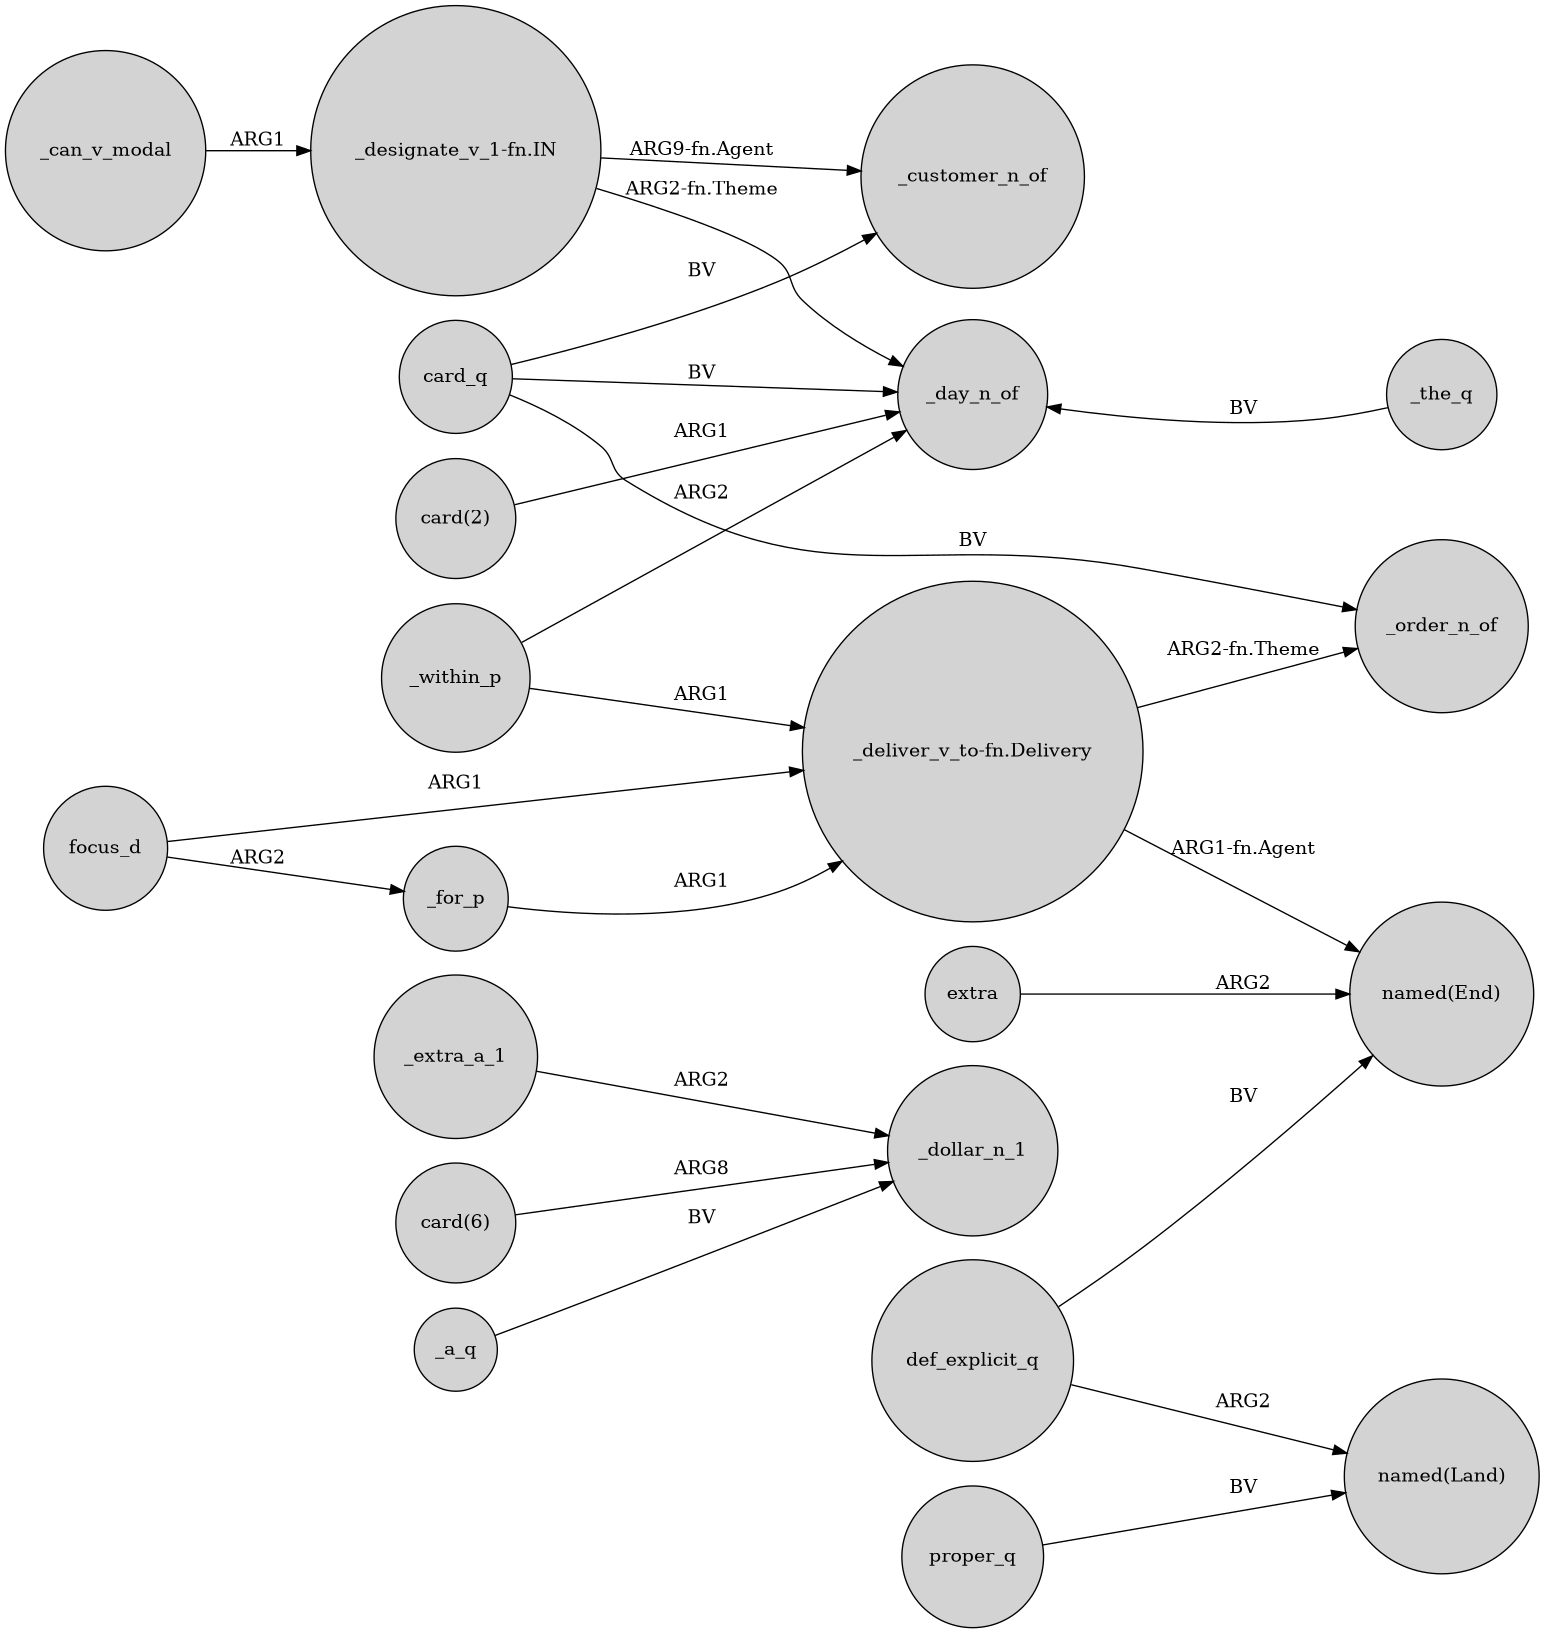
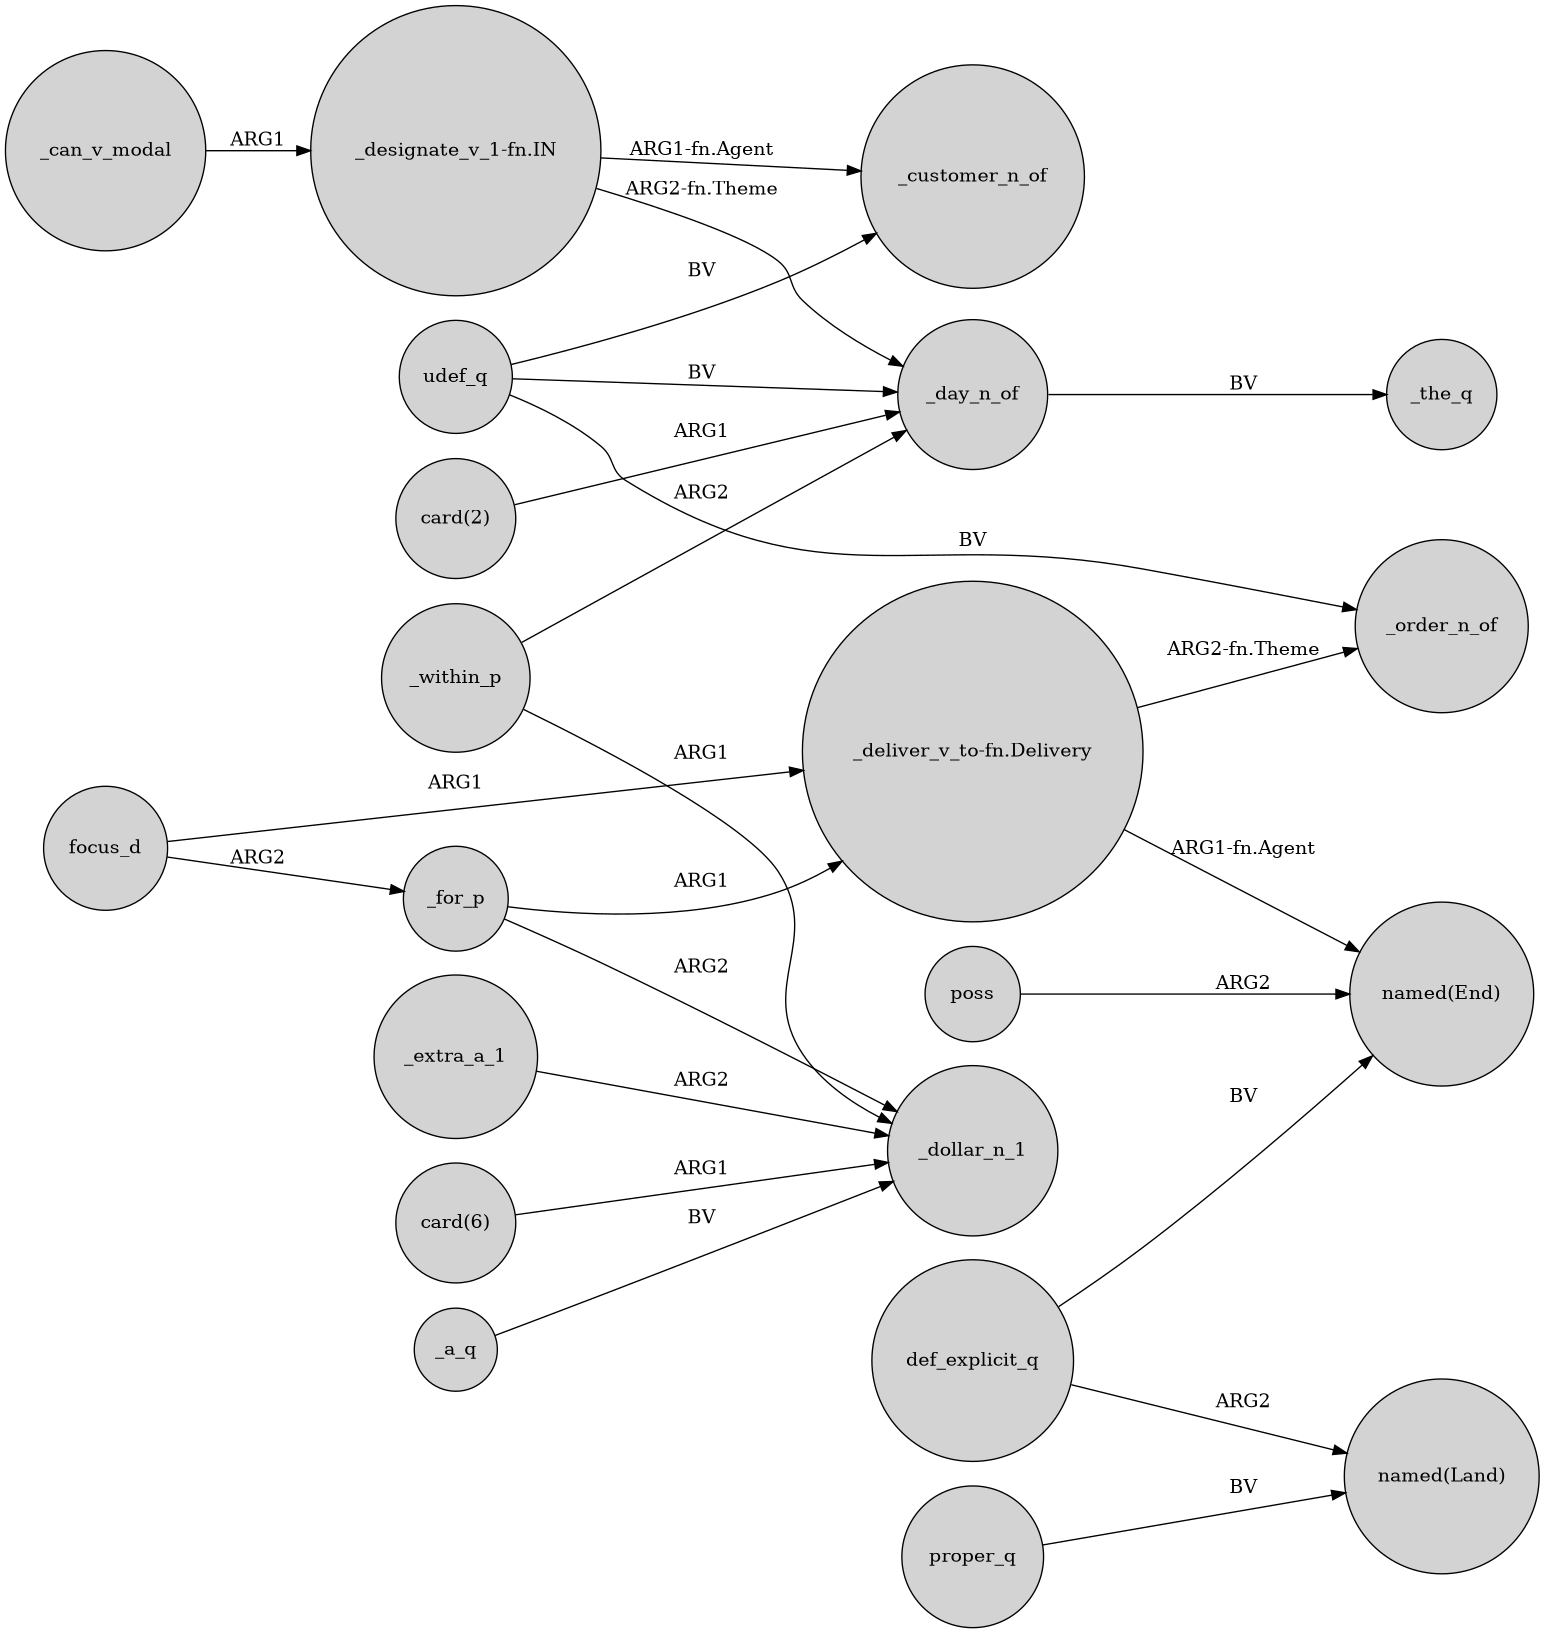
(702, 150) -> (702, 150)
(456, 377) -> (456, 377)
(1225, 422) -> (1211, 395)
(660, 707) -> (774, 866)
(973, 994) -> (973, 994)
none -> (696, 1009)
(702, 1169) -> (702, 1169)
